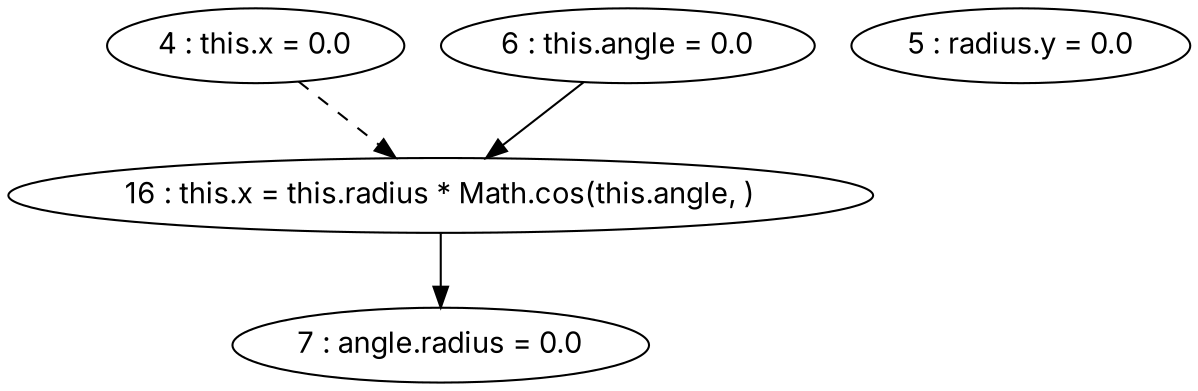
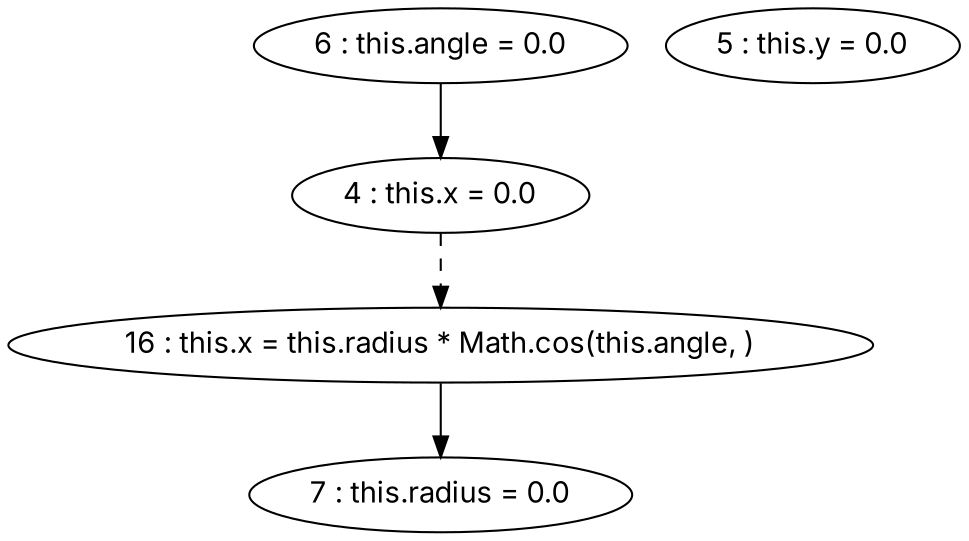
(1021, 46) -> (813, 46)
(543, 114) -> (441, 110)
(441, 345) -> (441, 495)
